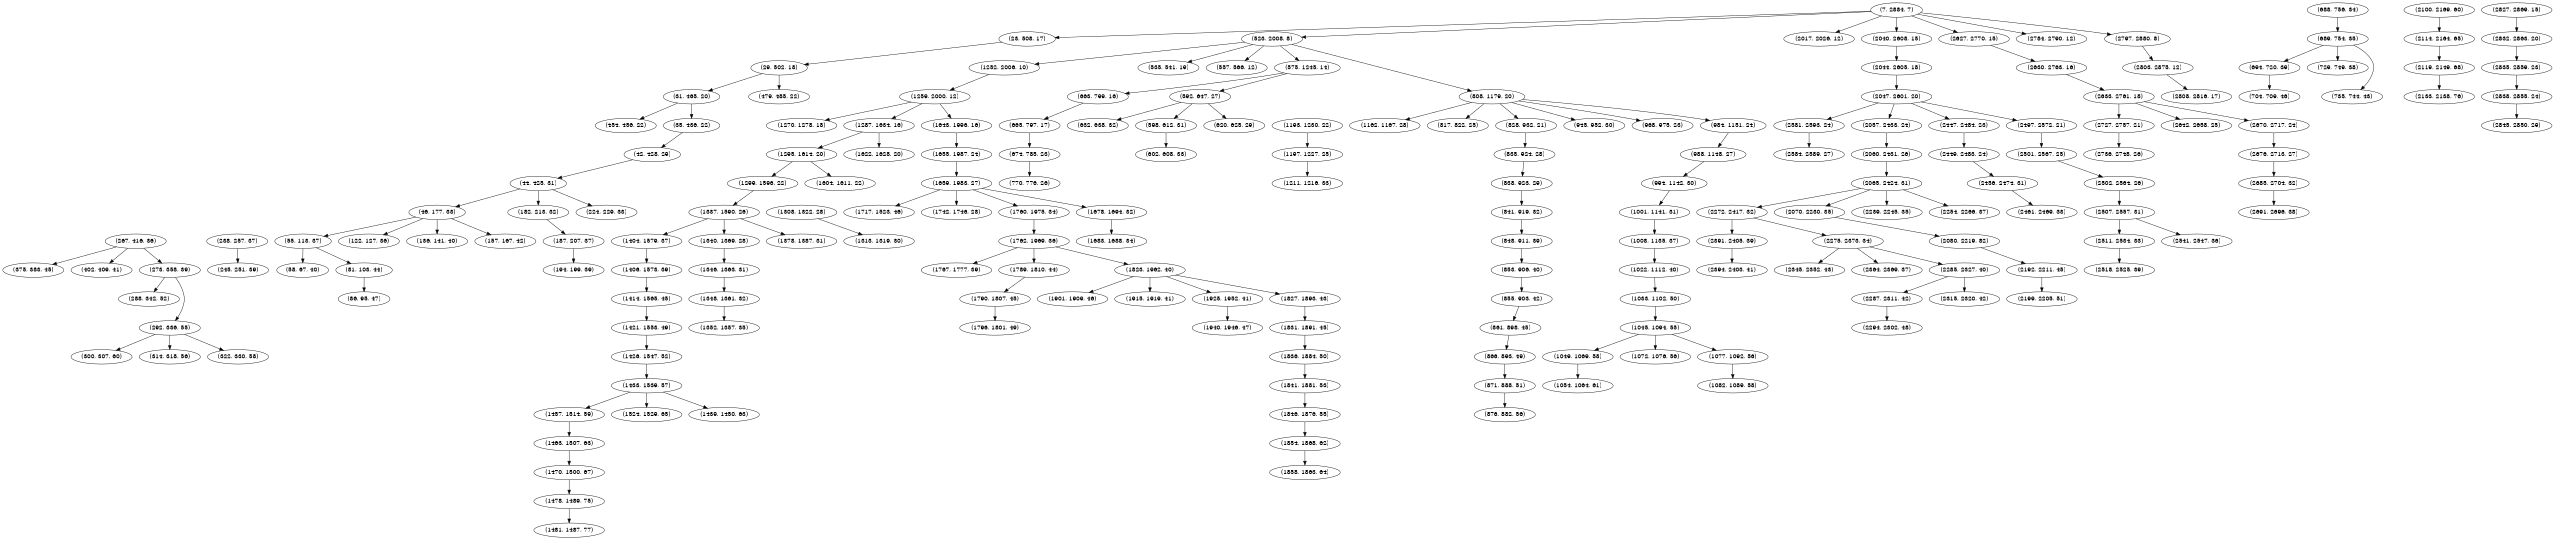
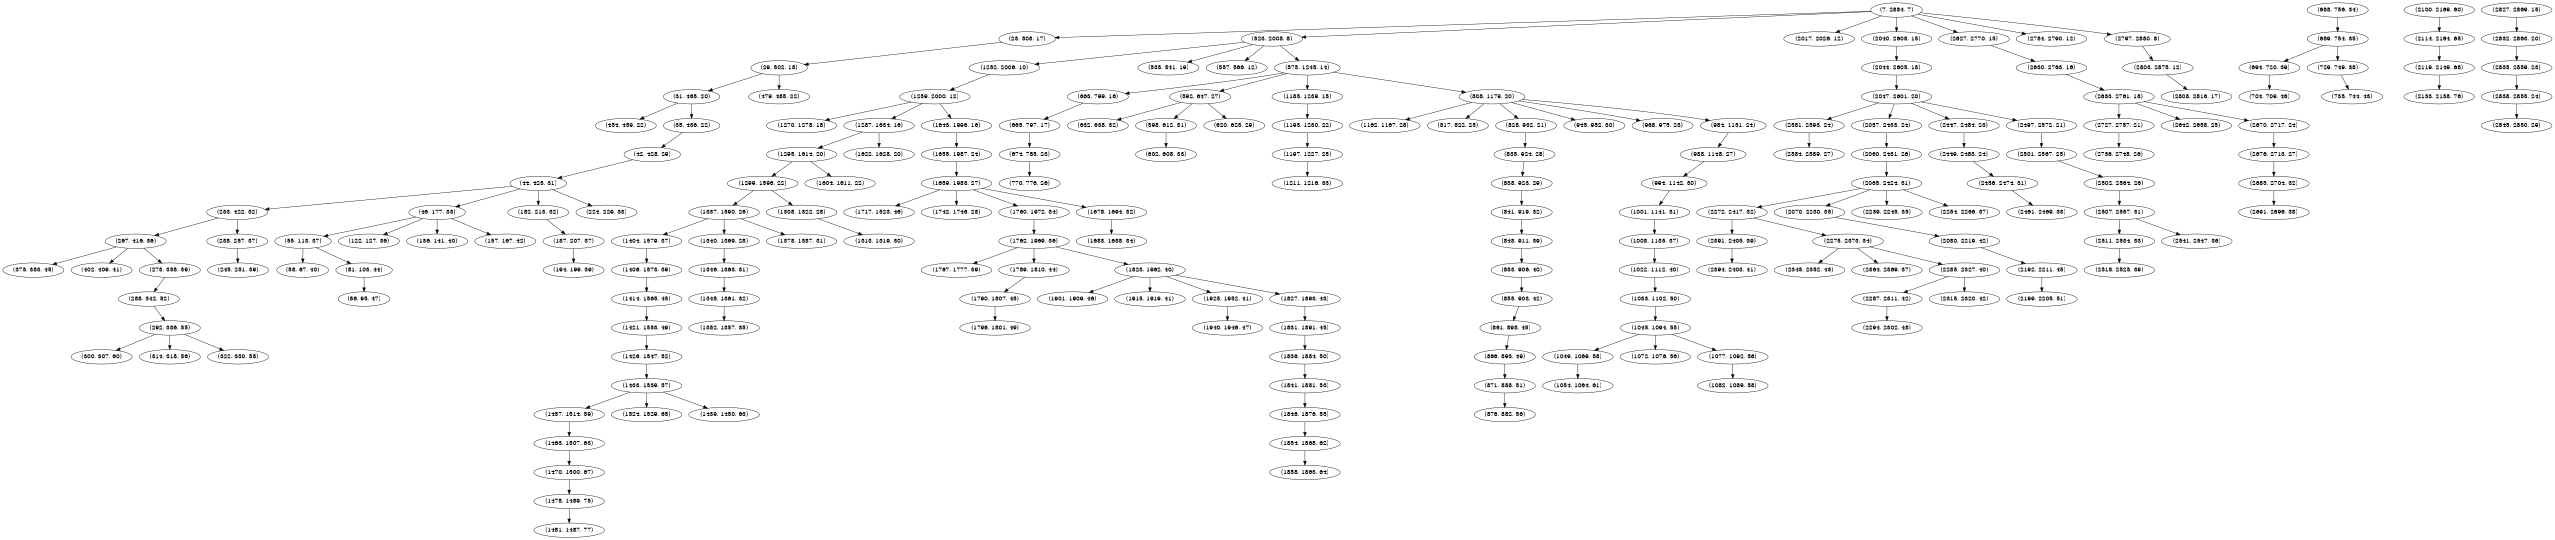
(2373, 63) -> (2344, 80)
(1380, 67) -> (1398, 82)
none -> (1307, 97)
(626, 126) -> (626, 126)
none -> (780, 197)
none -> (237, 212)
(1034, 212) -> (1034, 212)
(1964, 241) -> (1964, 241)
(184, 297) -> (158, 312)
